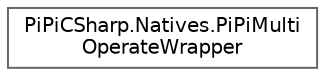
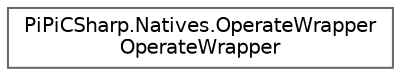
(163, 38) -> (200, 38)
